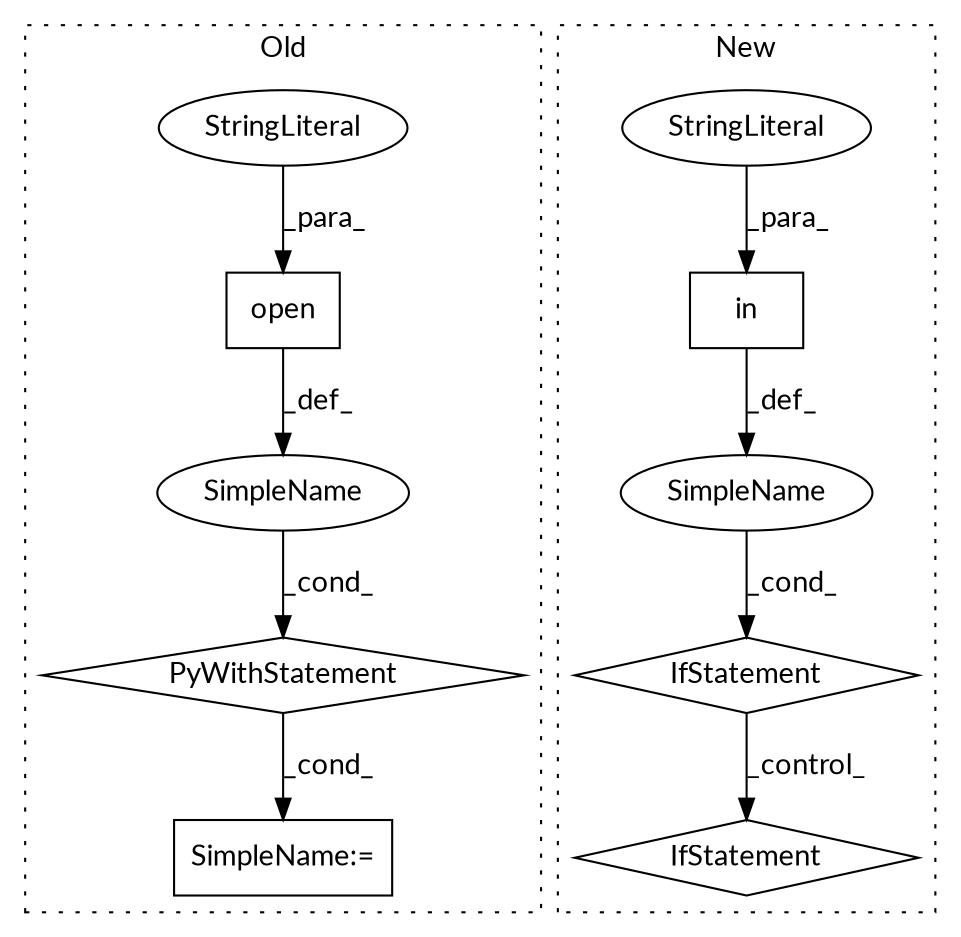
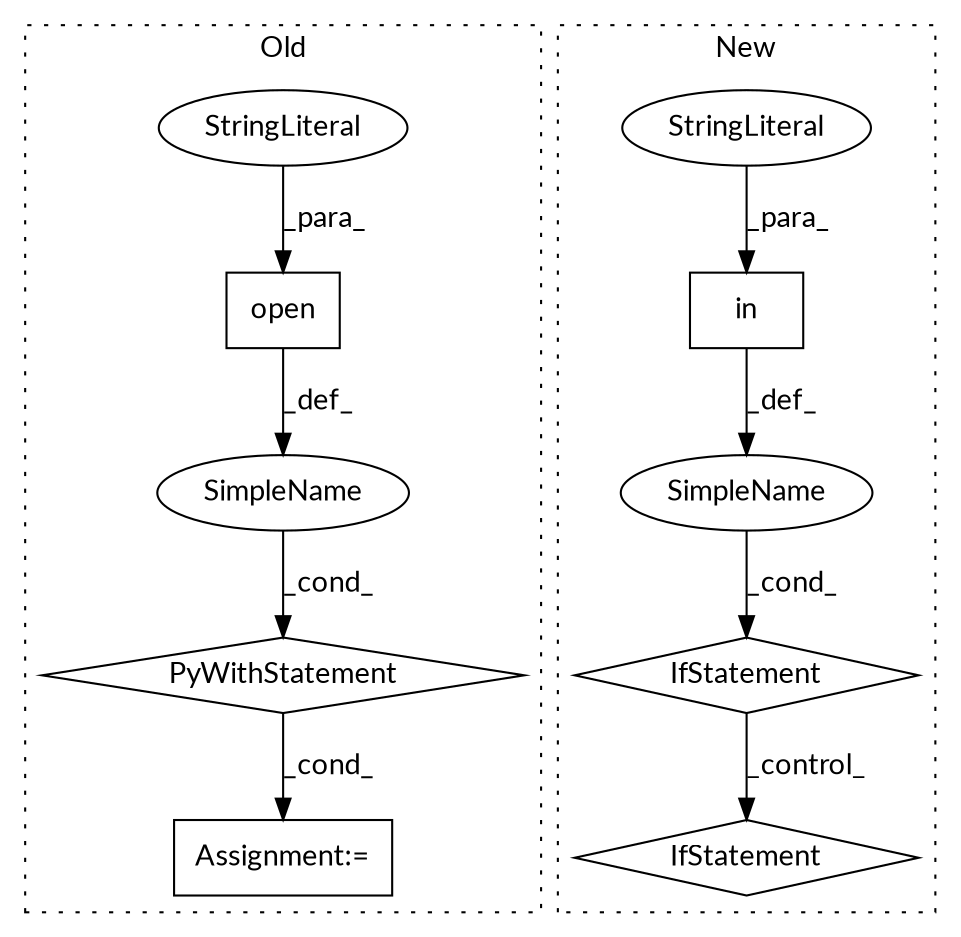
(283, 858) -> (283, 858)
